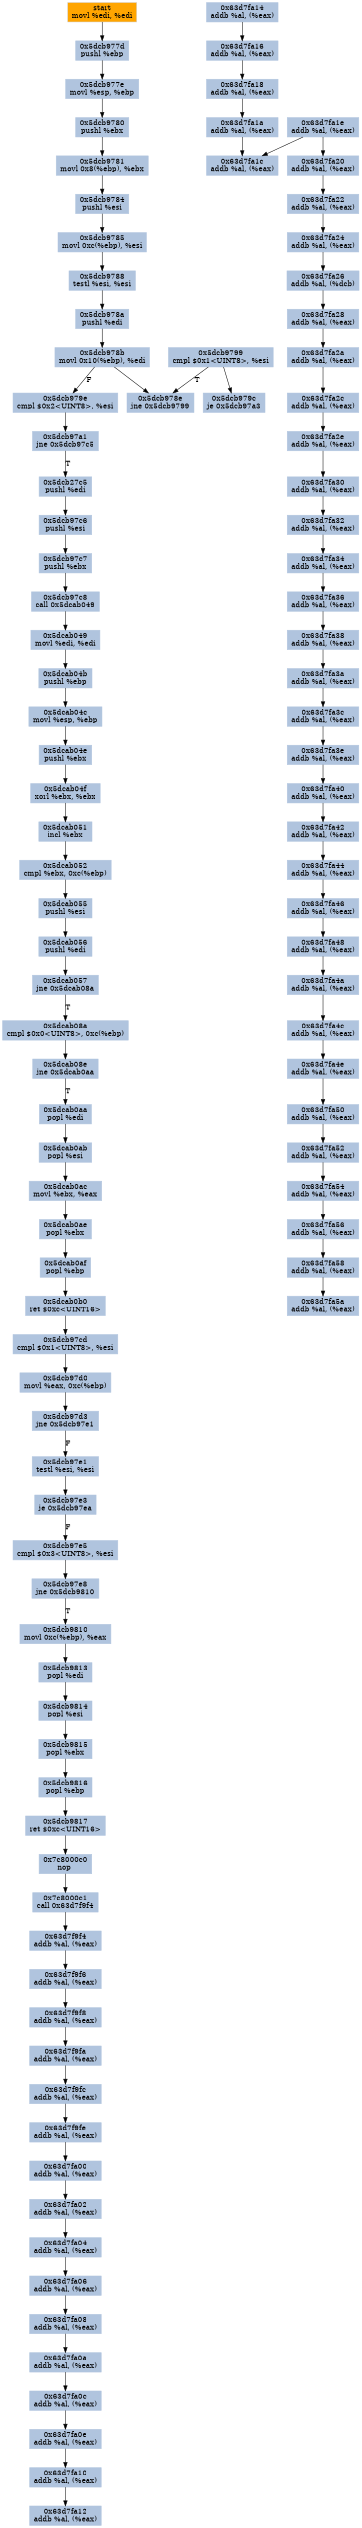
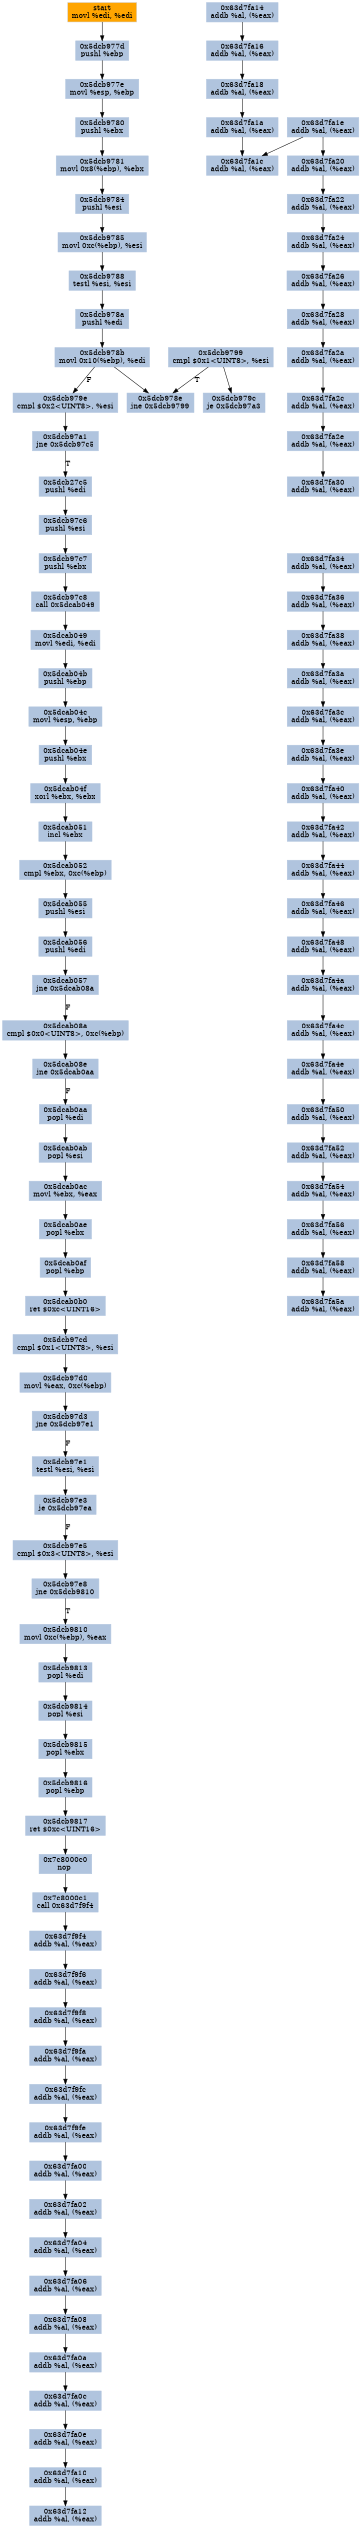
(323, 281) -> (323, 281)
(323, 525) -> none
(68, 1008) -> (68, 1008)
(68, 1091) -> (68, 1091)
